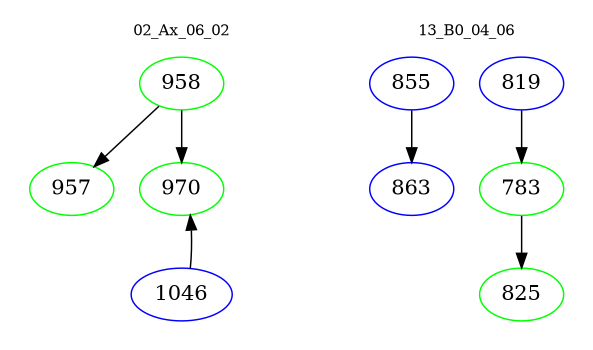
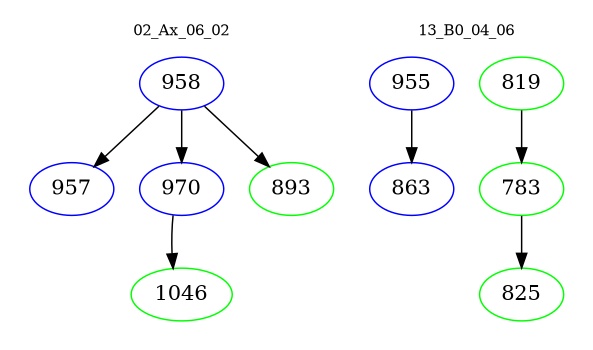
(182, 84) -> (182, 84)
(412, 84) -> (412, 84)
(522, 84) -> (522, 84)
(72, 189) -> (72, 189)
(182, 189) -> (182, 189)
none -> (292, 189)
(191, 249) -> (172, 234)
(182, 295) -> (182, 295)
